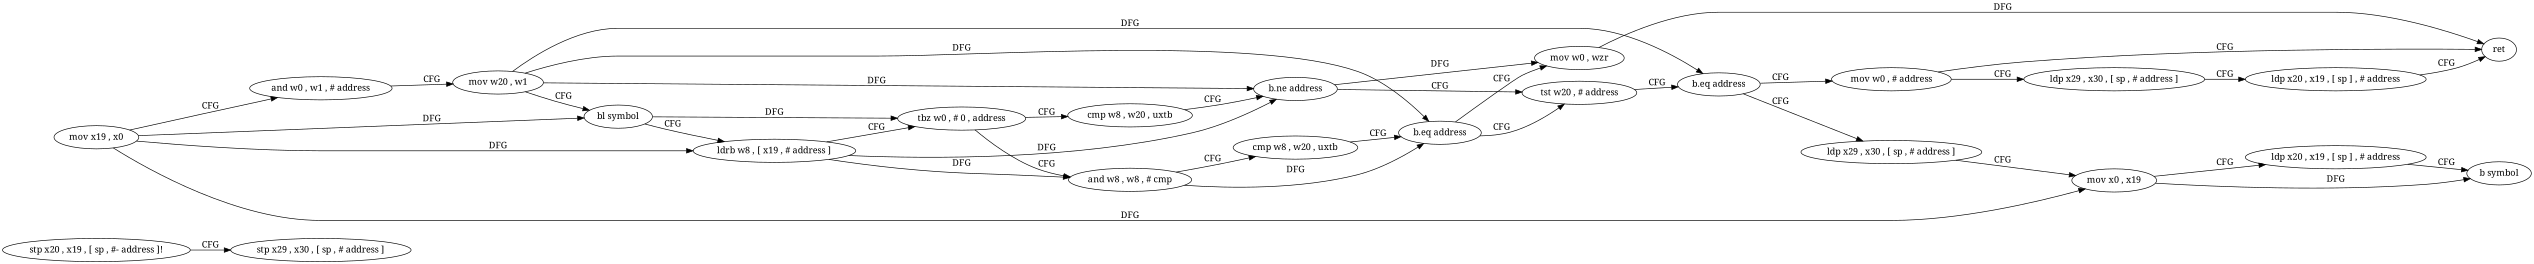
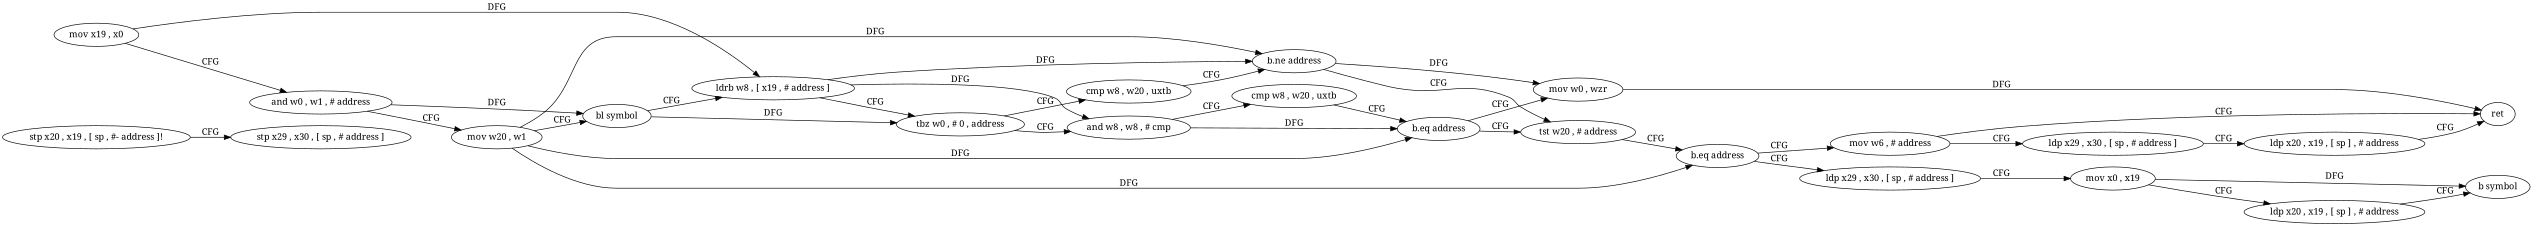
(1891, 79) -> (1890, 144)
(358, 127) -> (484, 108)
(1090, 220) -> none
